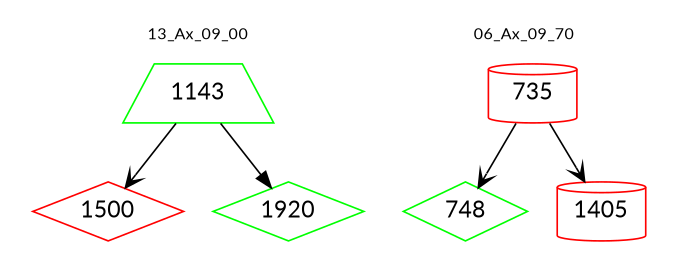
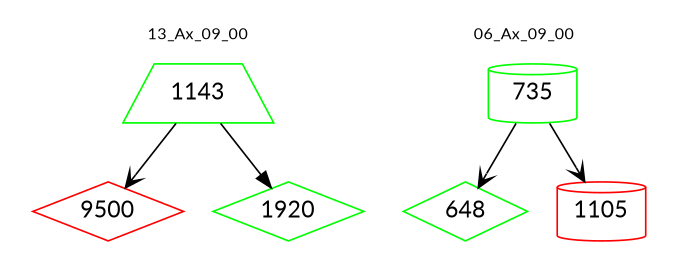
(524, 35) -> (524, 35)
(533, 93) -> (533, 93)
(108, 211) -> (108, 211)
(465, 211) -> (465, 211)
(601, 211) -> (601, 211)
